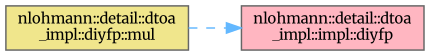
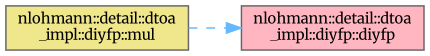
(333, 28) -> (333, 28)
